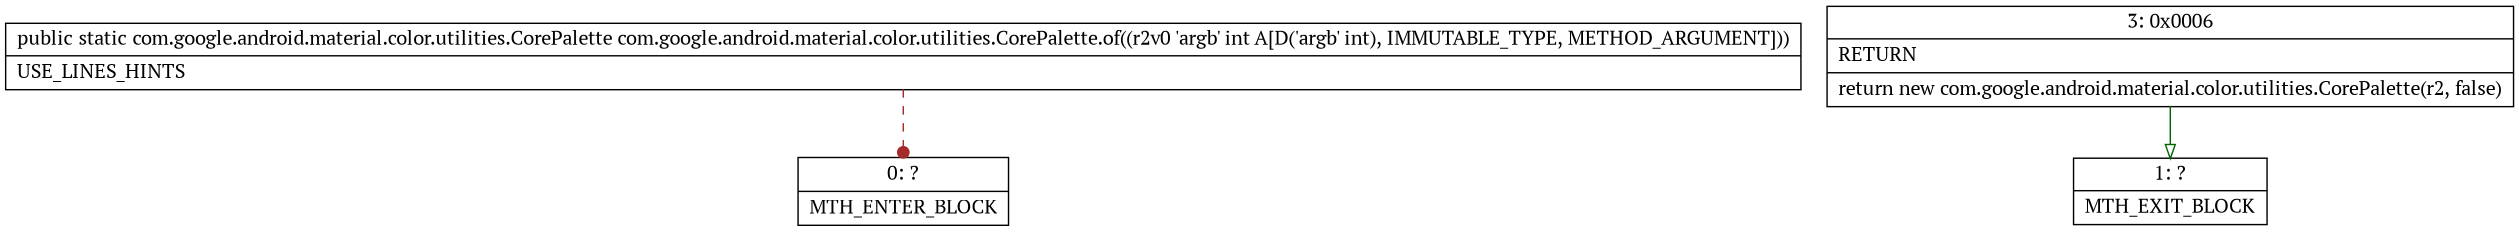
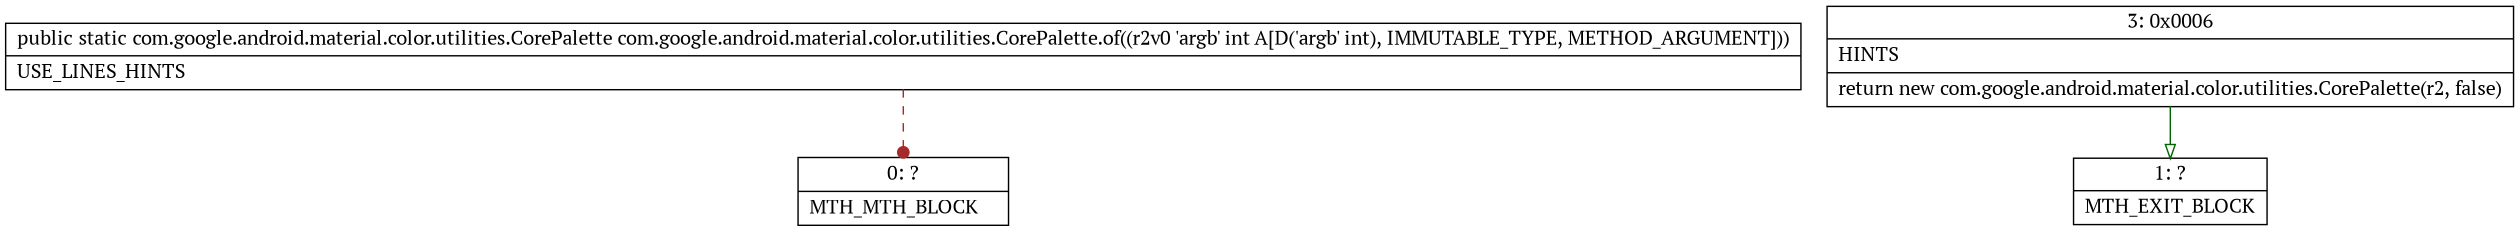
(1878, 55) -> (1869, 55)
(903, 208) -> (894, 208)
